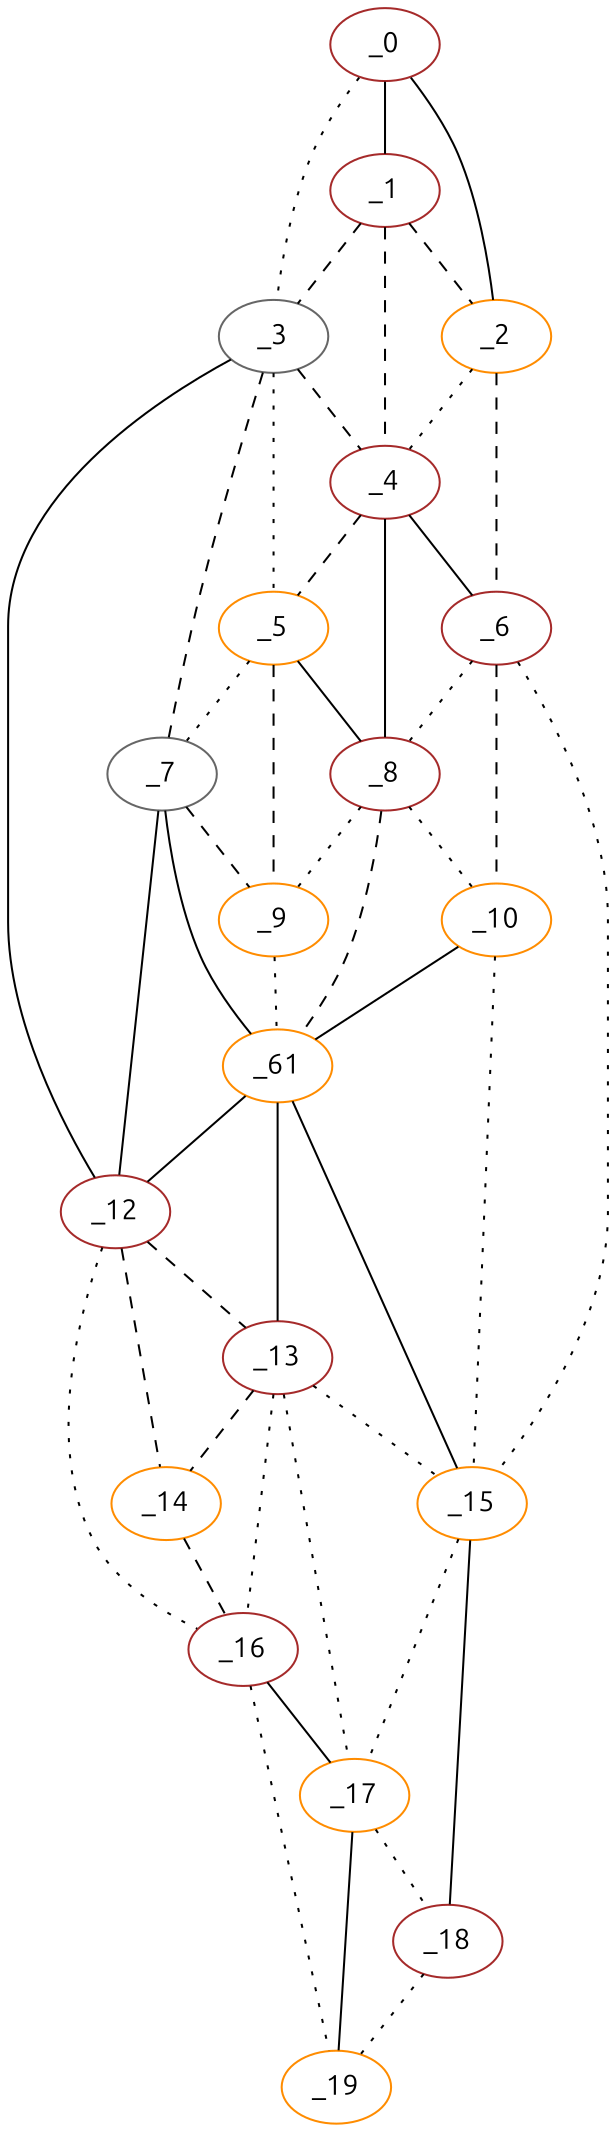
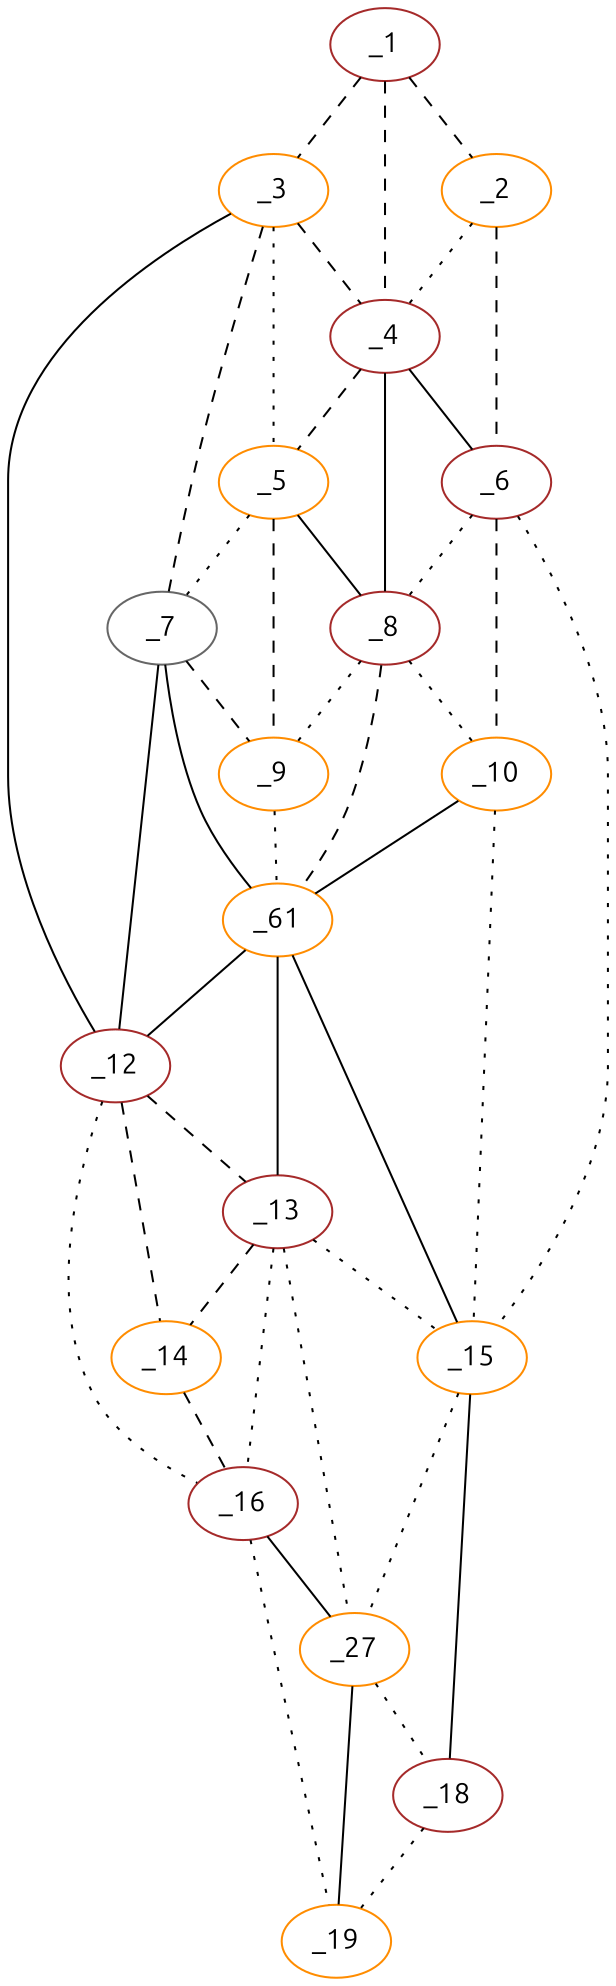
(385, 45) -> none
(274, 336) -> (274, 190)
(355, 1795) -> (355, 1649)
